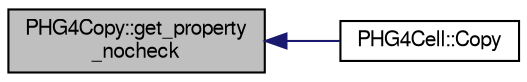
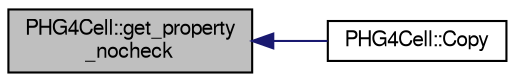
(137, 41) -> (130, 41)
